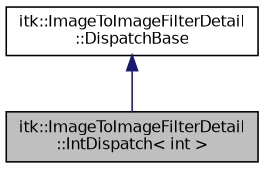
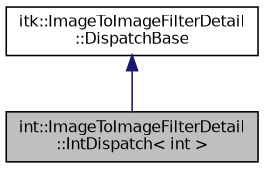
(132, 137) -> (132, 137)
